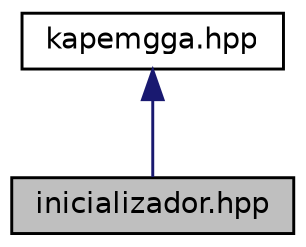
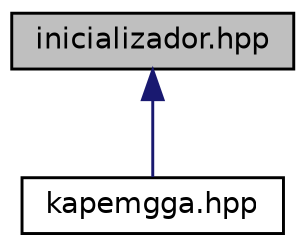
(153, 139) -> (153, 139)
